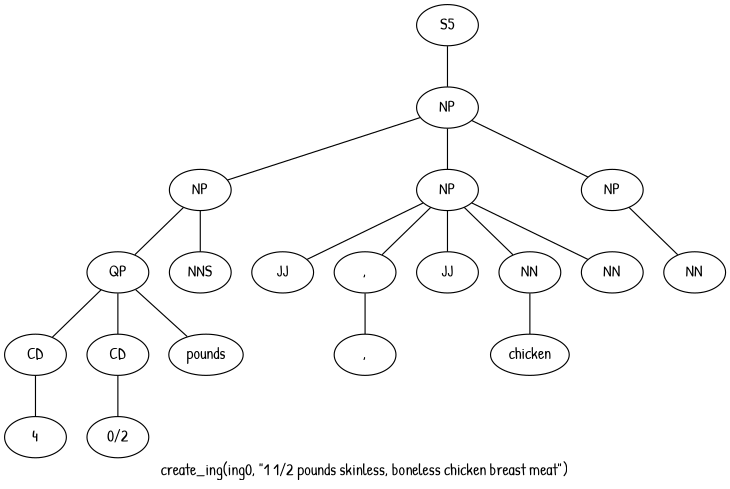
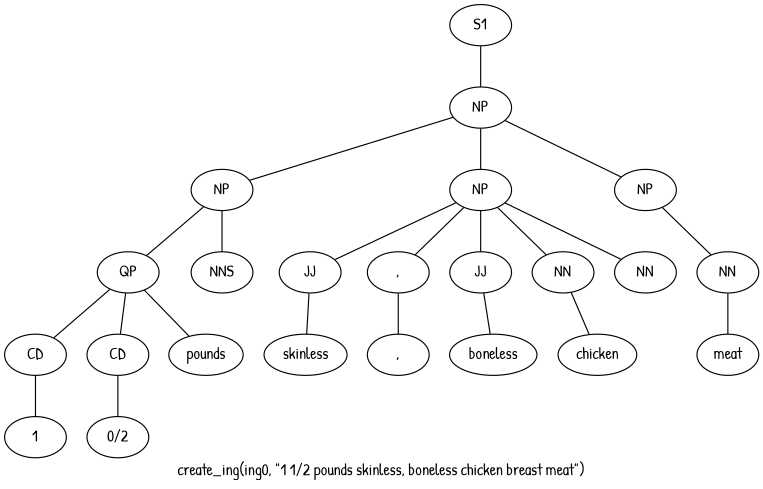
(447, 25) -> (481, 25)
none -> (306, 355)
none -> (493, 355)
none -> (728, 355)
(35, 437) -> (35, 437)
